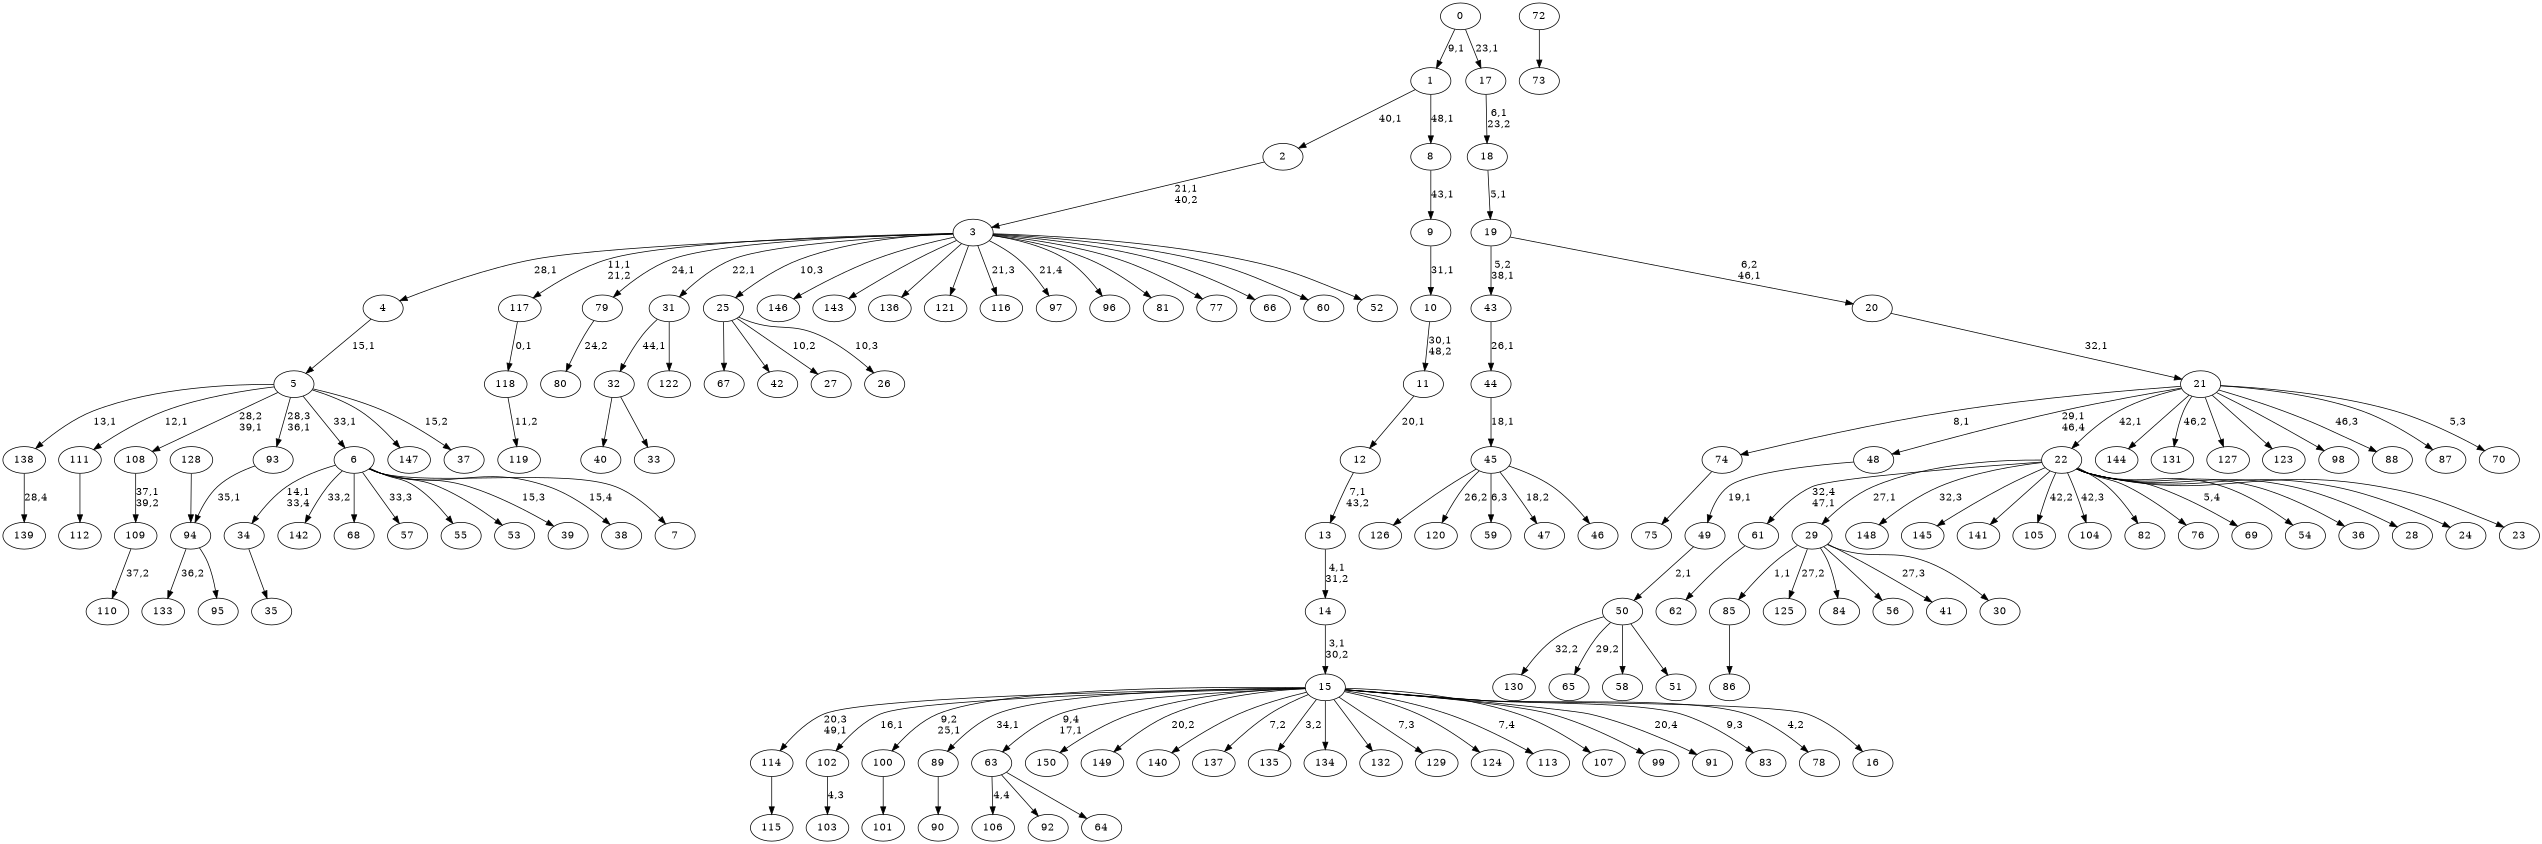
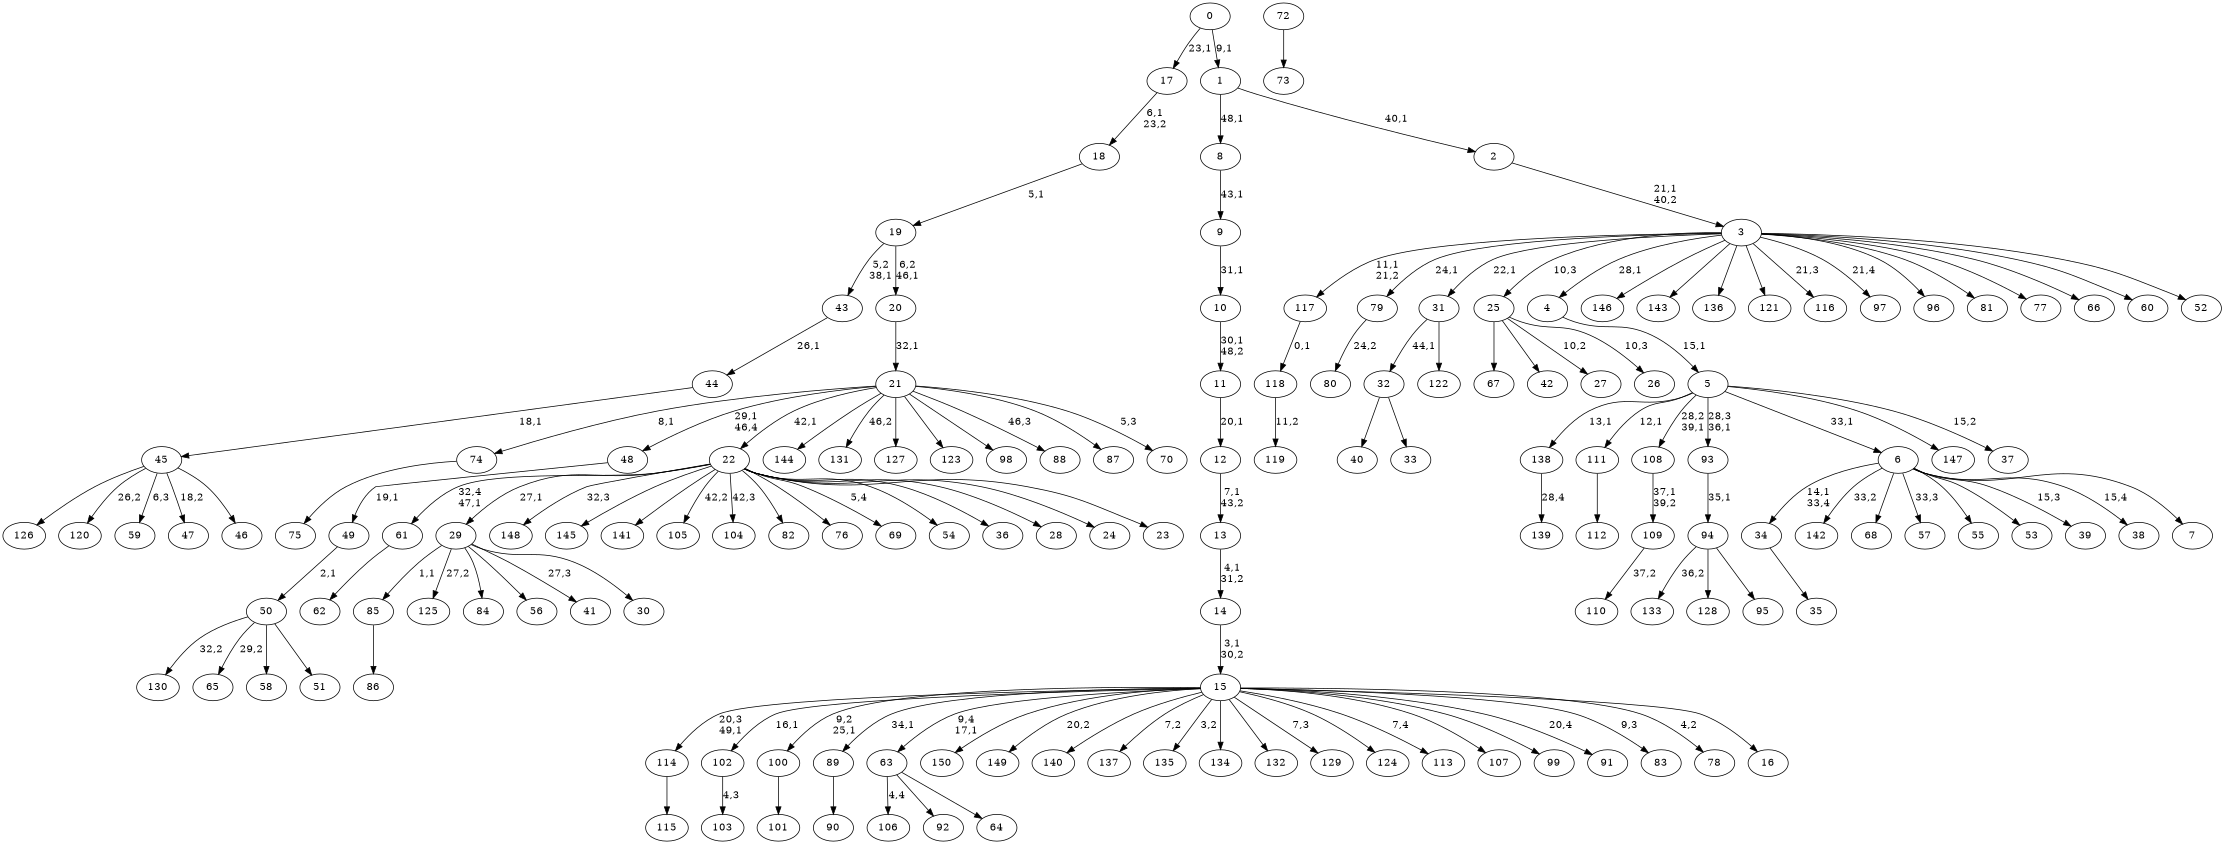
(191, 494) -> (1708, 570)
